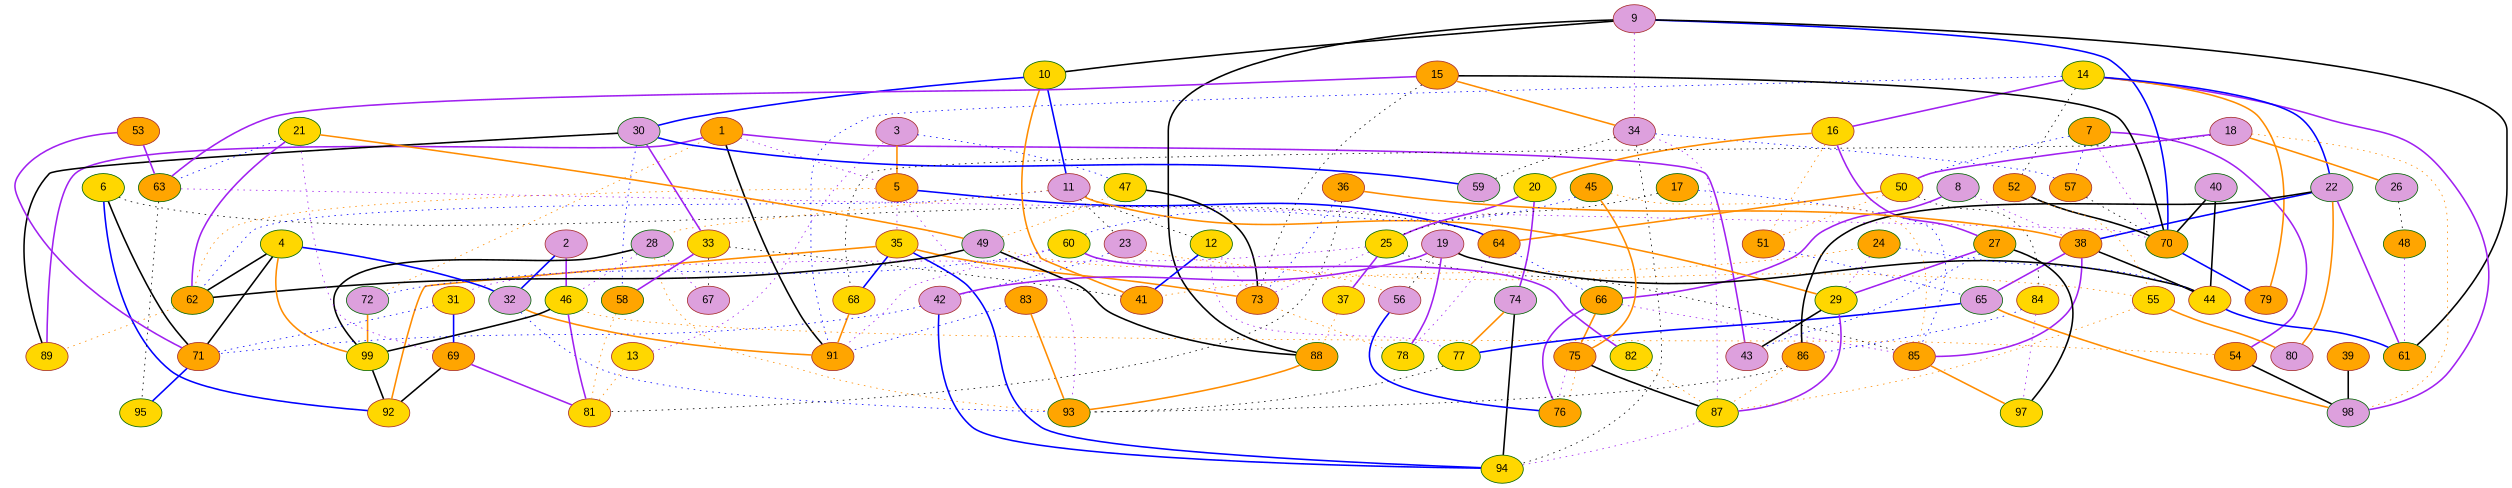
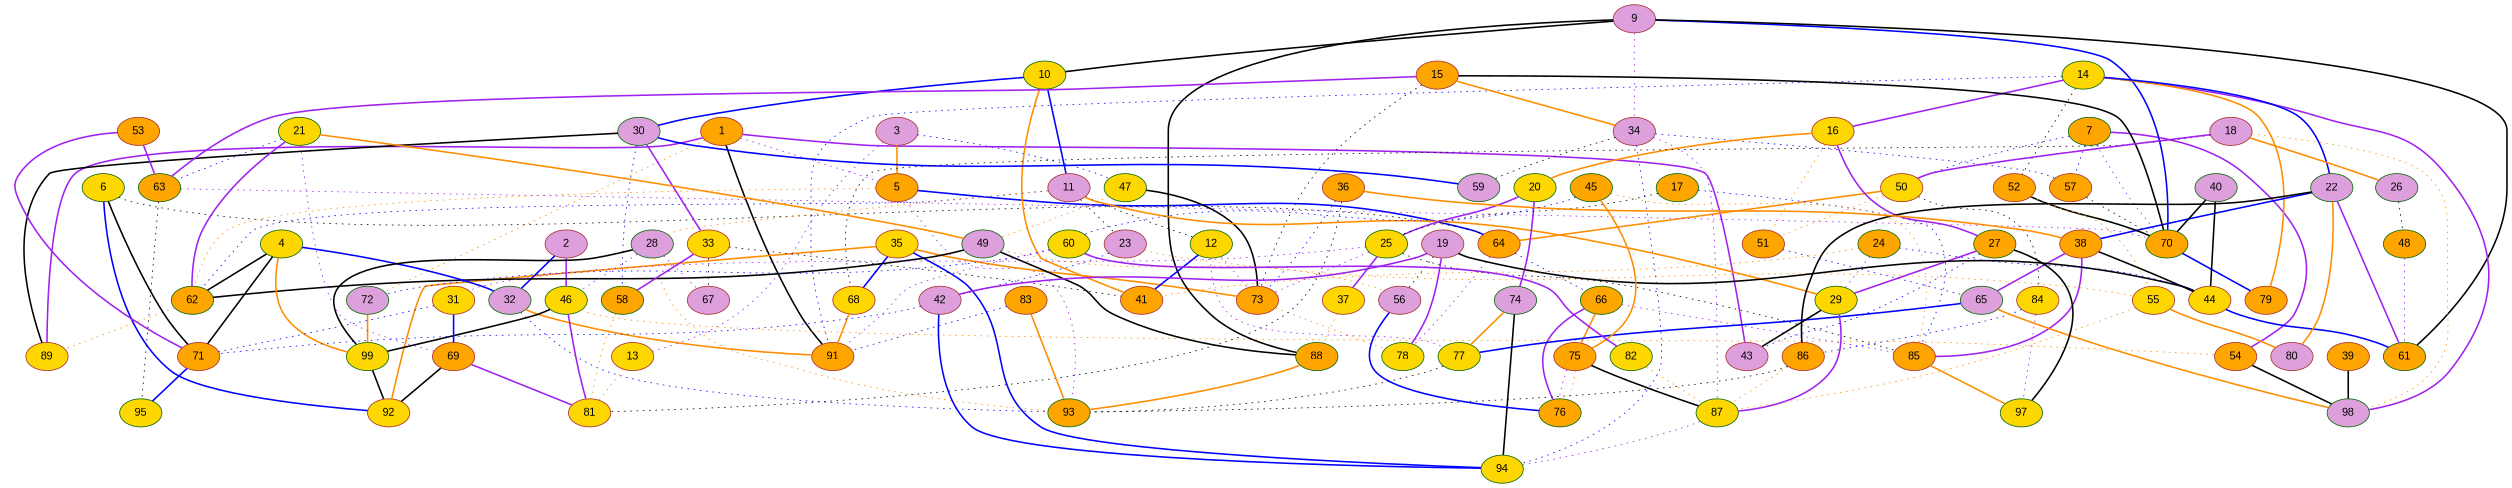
(1958, 188) -> none
(897, 217) -> none
(1661, 353) -> (1661, 353)
